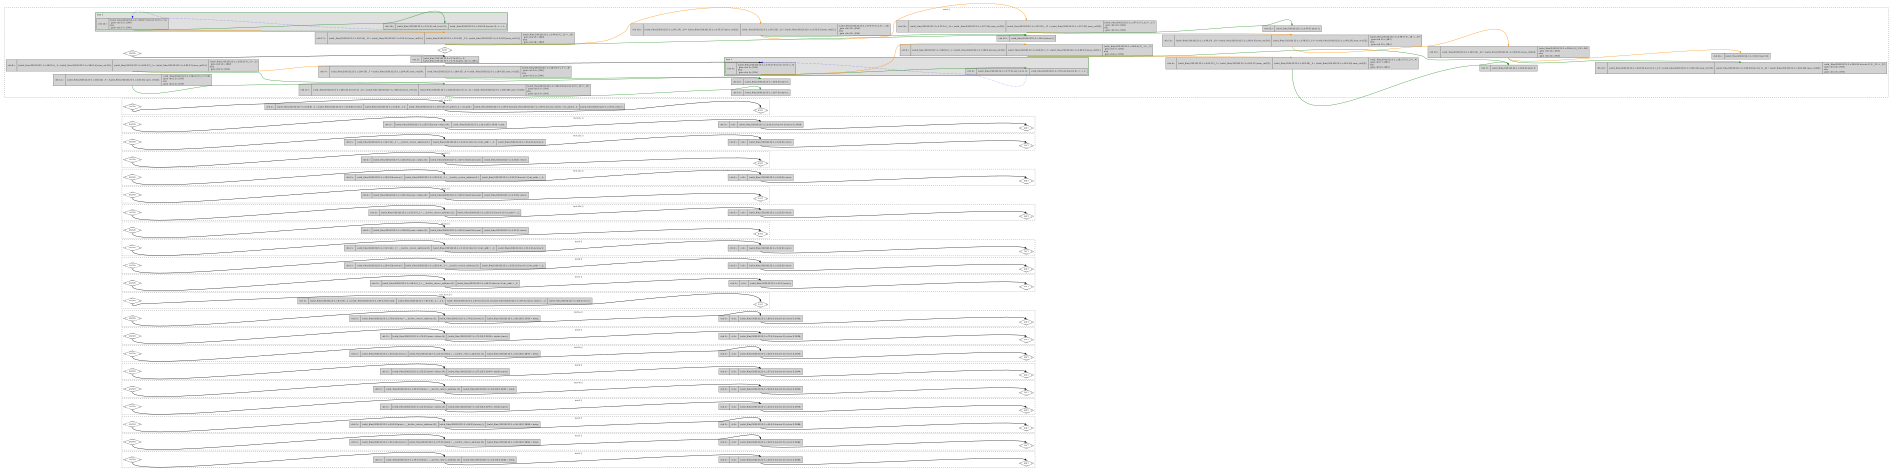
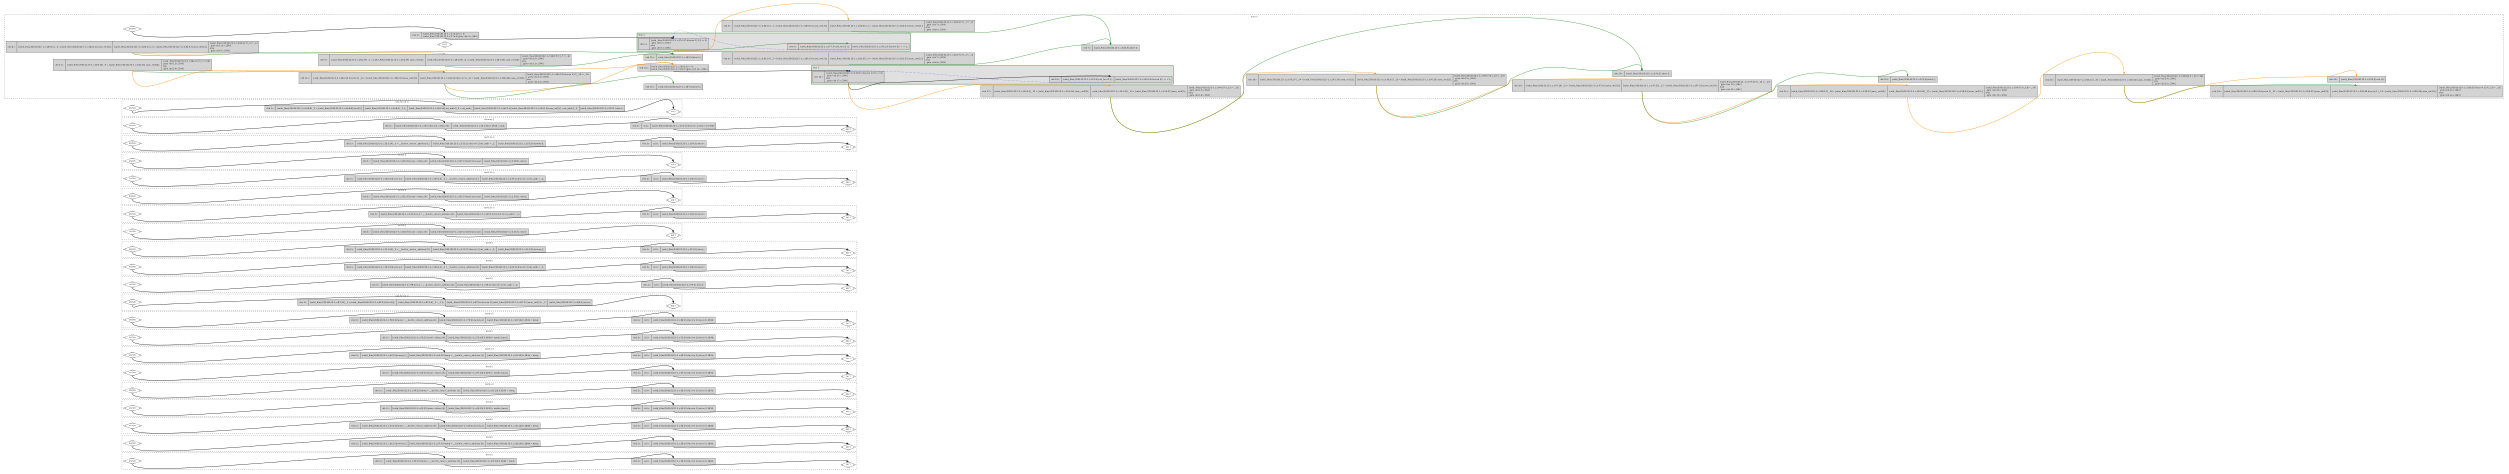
(285, 26) -> (976, 79)
(1172, 57) -> none
none -> (673, 68)
